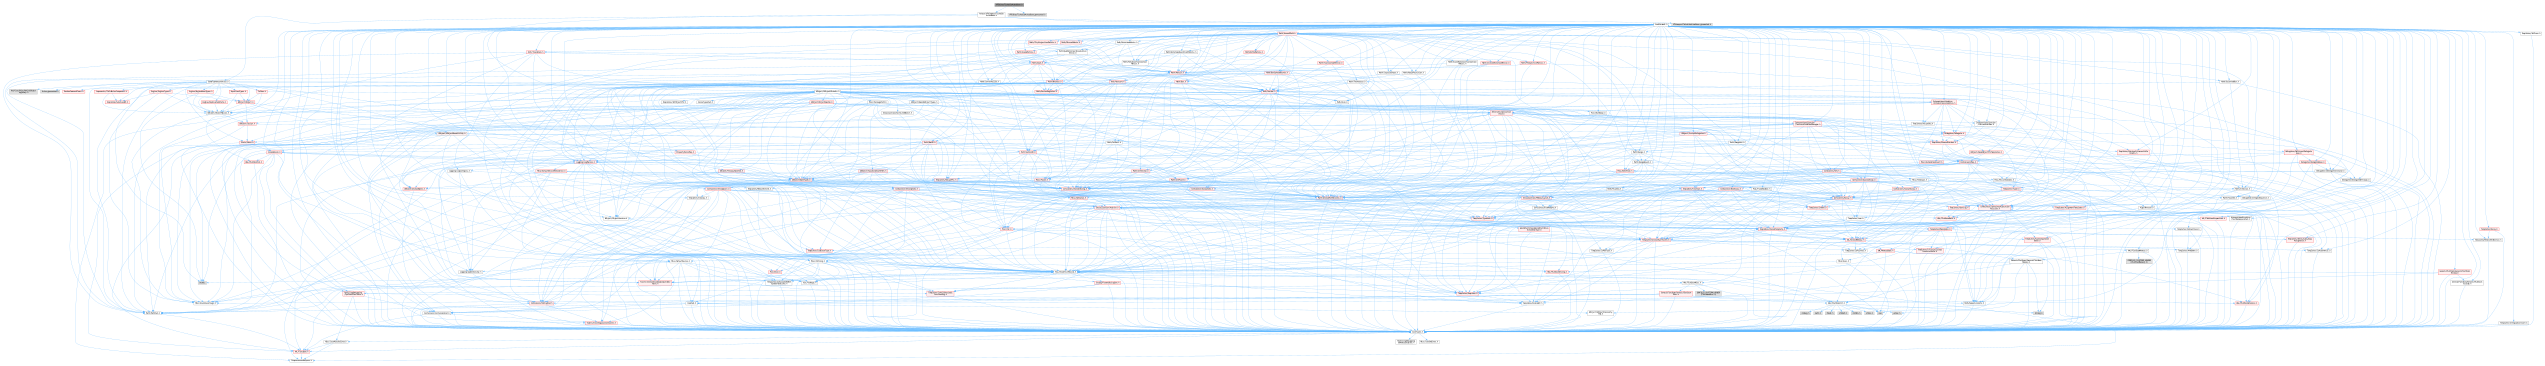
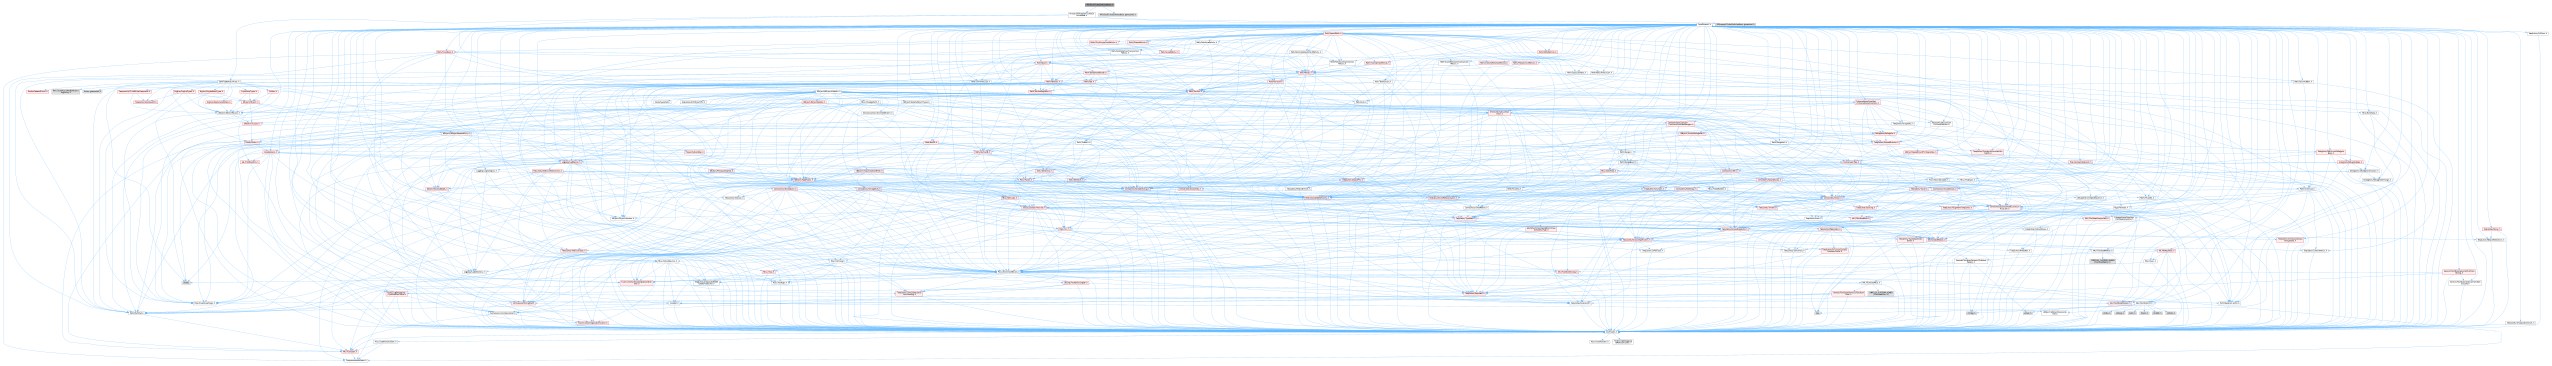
(345, 317) -> (378, 325)
